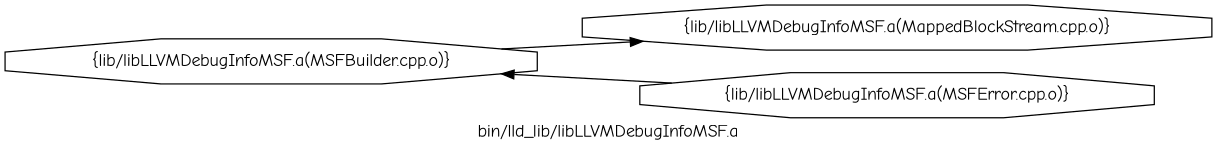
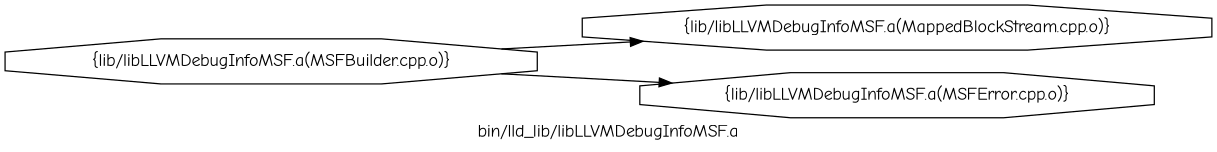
(593, 79) -> (580, 78)
